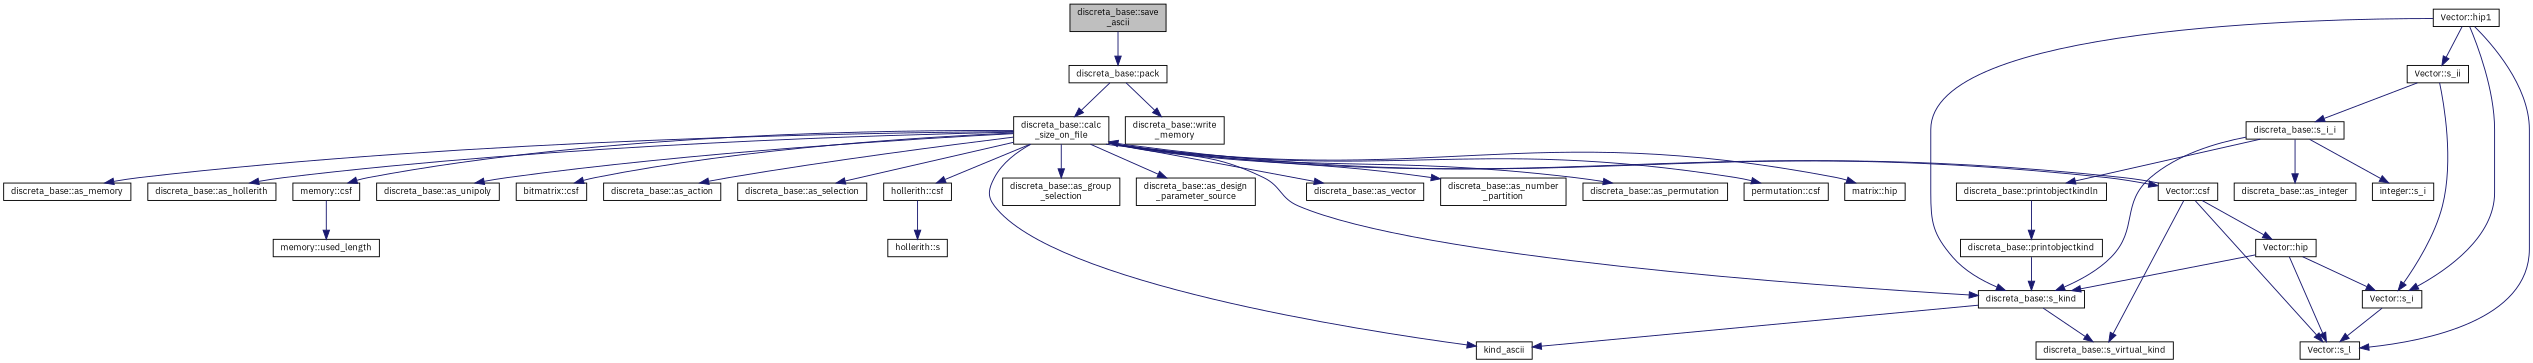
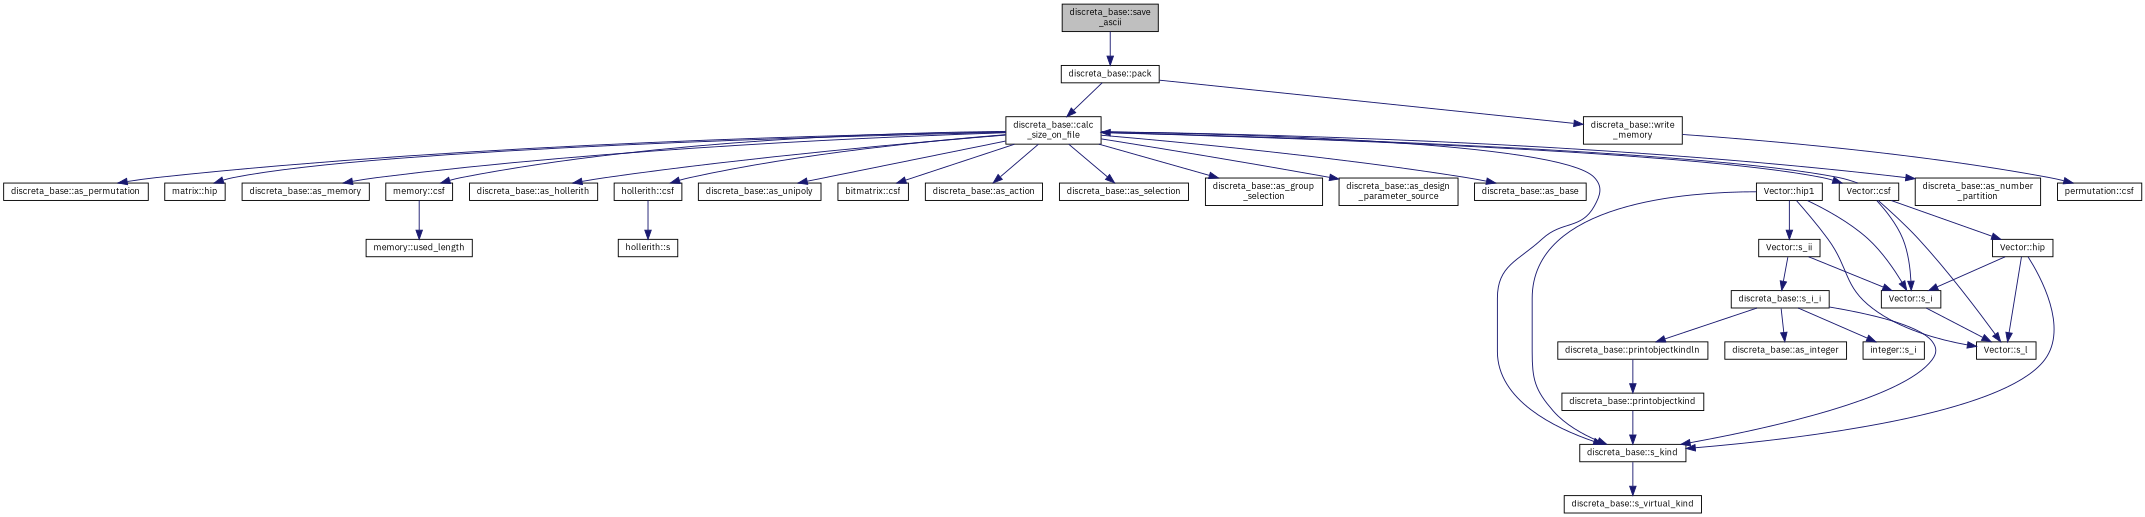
(1527, 159) -> (1874, 152)
(1365, 192) -> (1530, 192)
(2148, 267) -> (1902, 237)
(1504, 351) -> none
